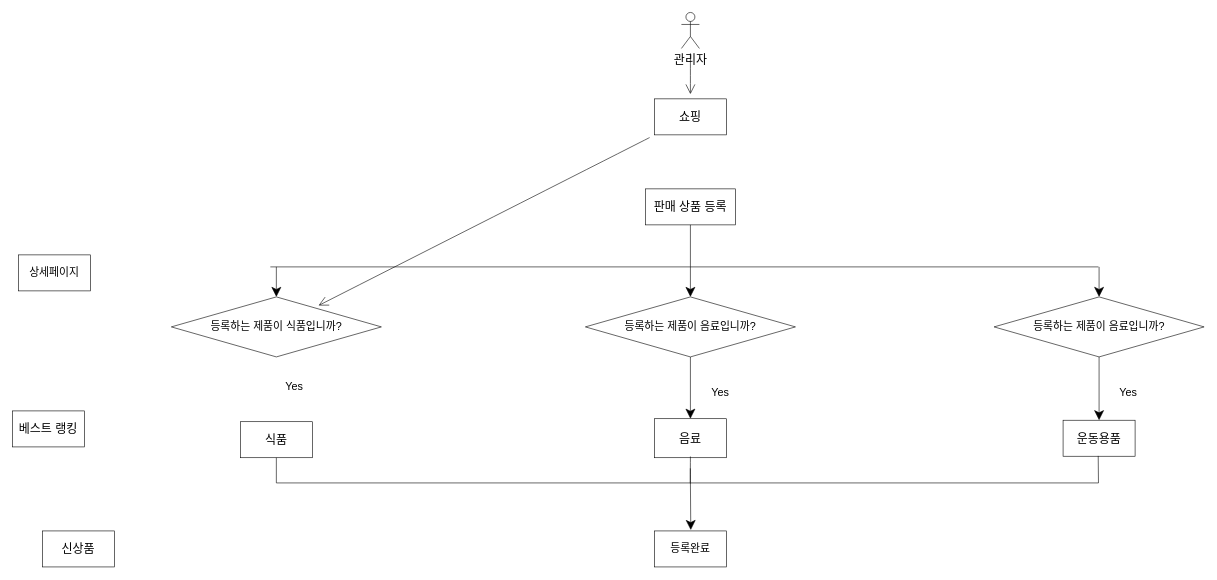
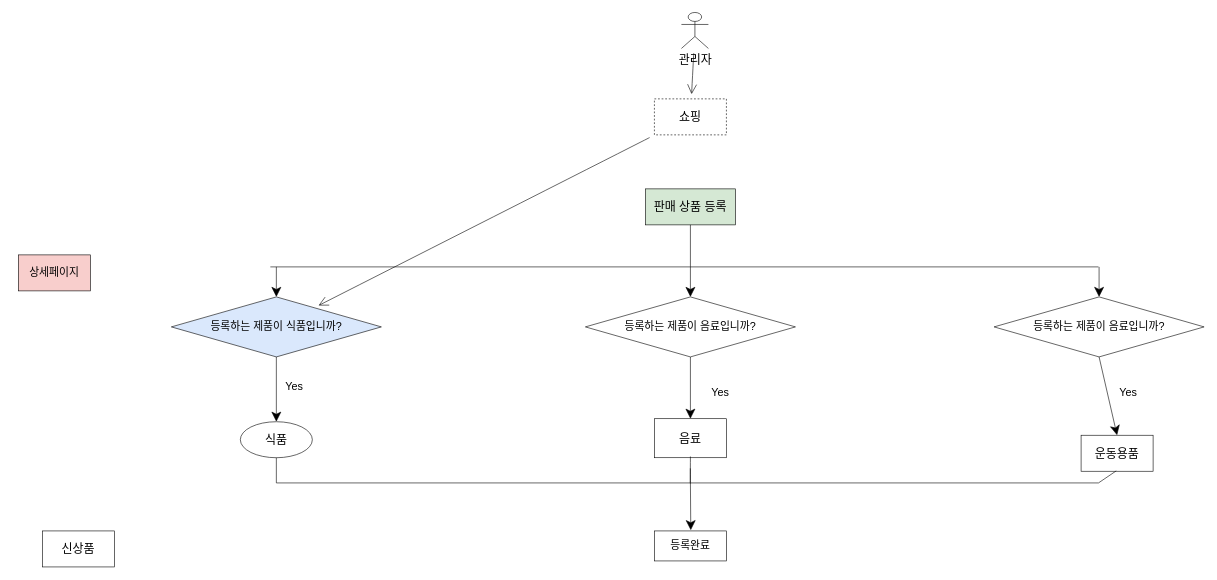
(690, 30) -> (695, 30)
(690, 117) -> (690, 117)
(690, 207) -> (690, 207)
(54, 273) -> (54, 273)
(276, 327) -> (276, 327)
none -> (276, 385)
(48, 429) -> none
(1099, 438) -> (1117, 453)
(276, 440) -> (276, 440)
(690, 549) -> (690, 546)
